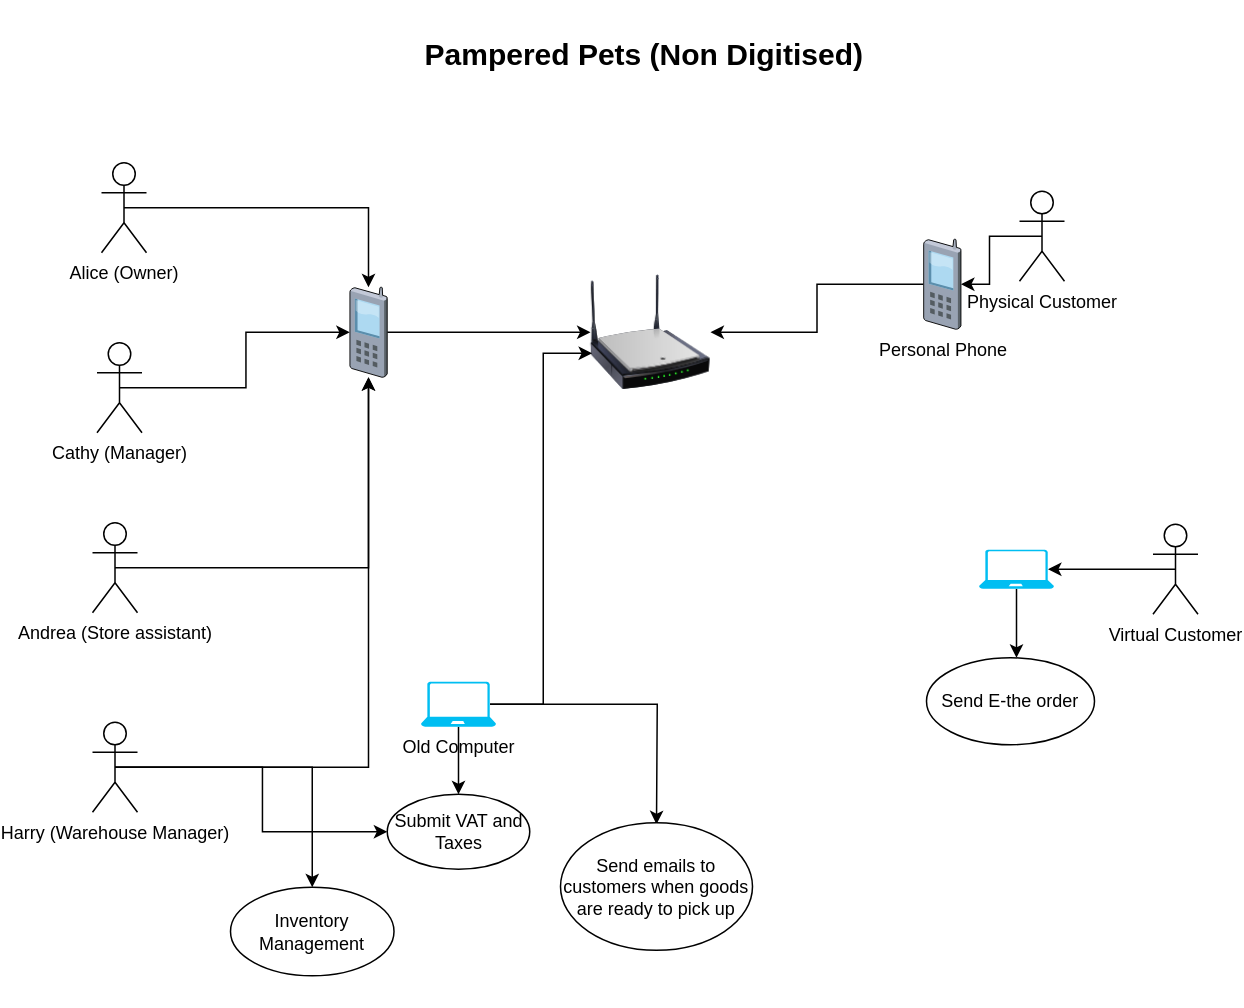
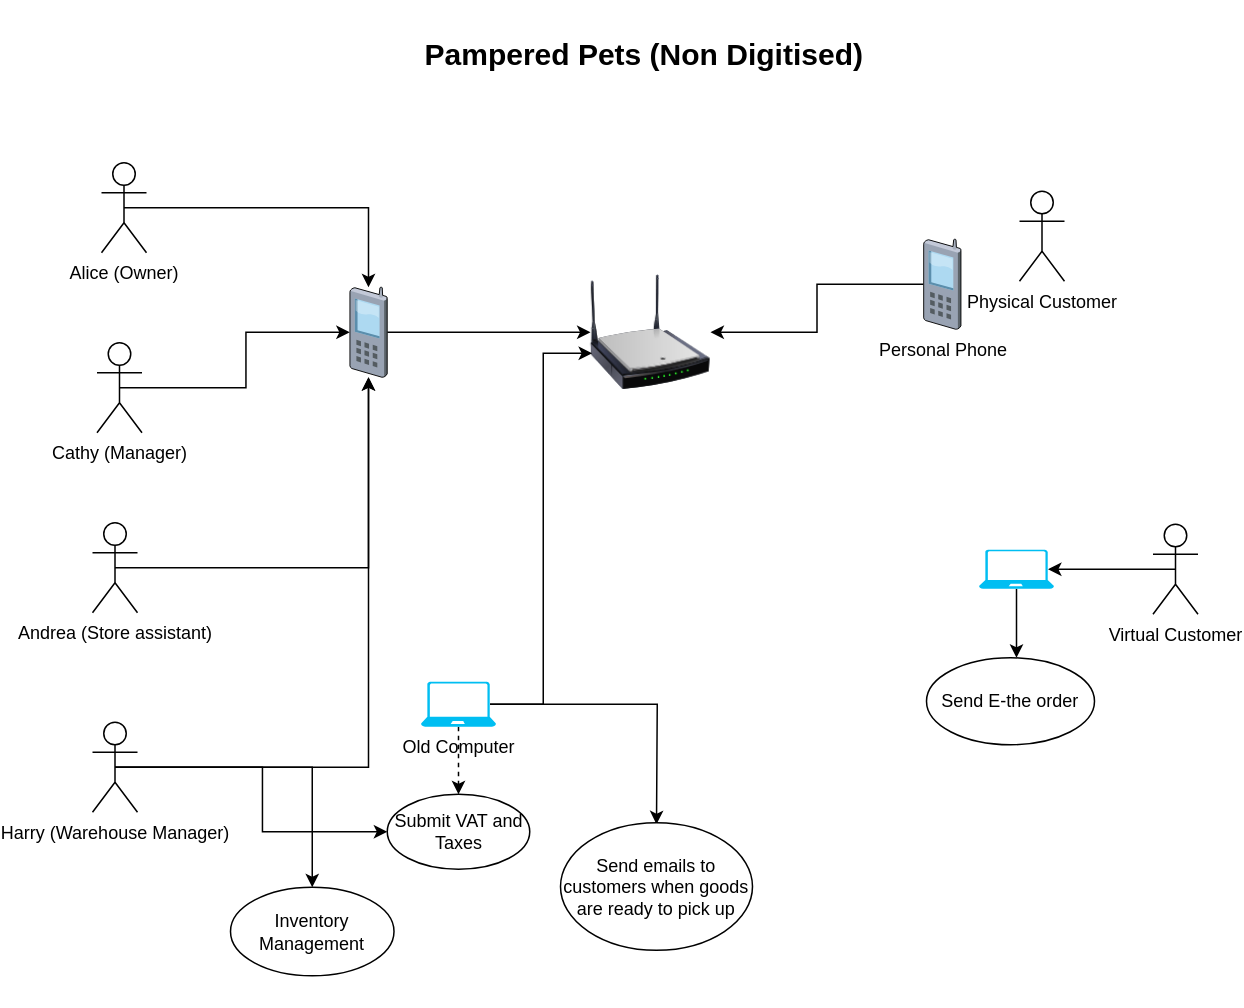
(989, 245) -> none
(458, 755) -> (458, 755)
